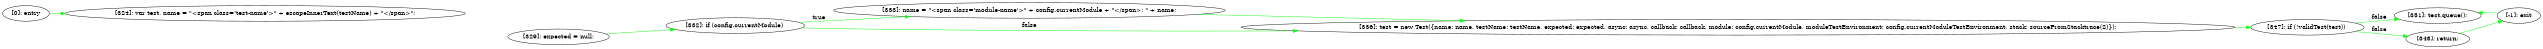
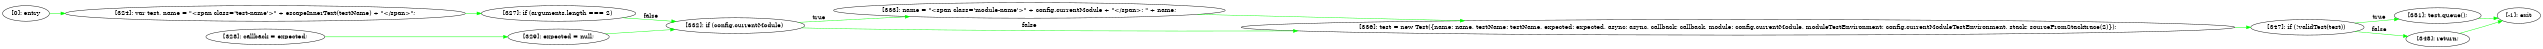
none -> (559, 13)
(2490, 13) -> (2486, 18)
(2379, 17) -> (2379, 17)
none -> (265, 37)
